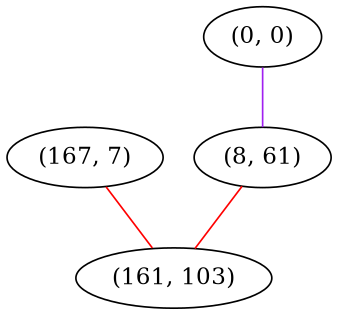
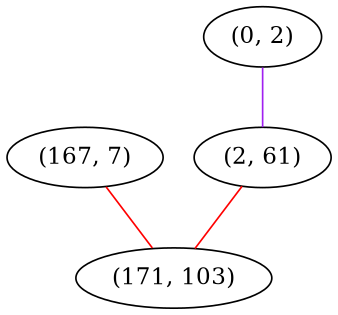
(263, 37) -> (263, 37)
(263, 157) -> (263, 157)
(174, 278) -> (174, 278)
